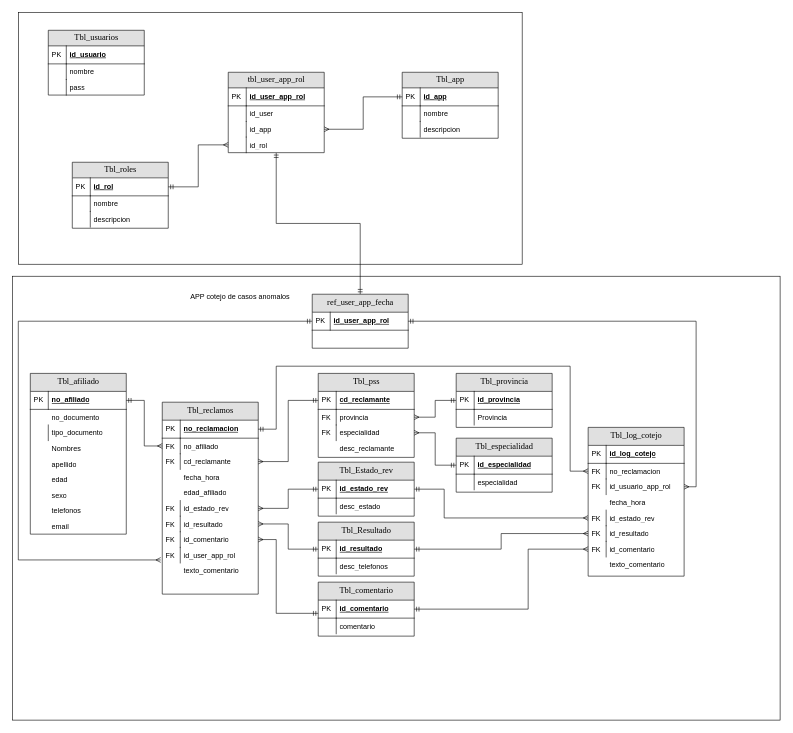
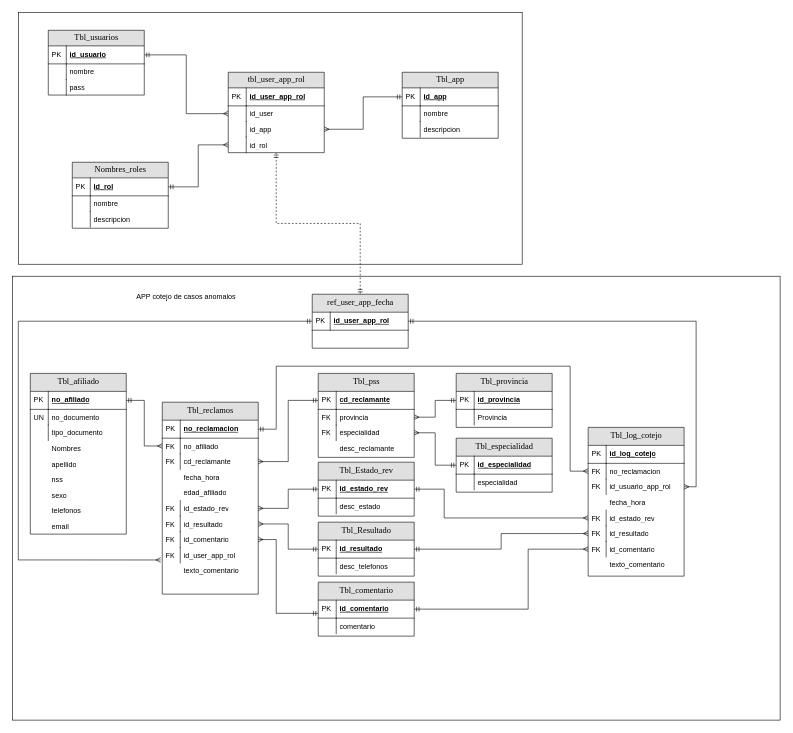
none -> (186, 104)
(121, 170) -> (121, 170)
(317, 224) -> (317, 224)
(240, 297) -> (186, 297)
none -> (39, 417)
(60, 480) -> (58, 480)
